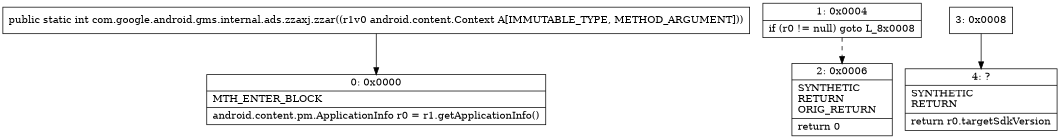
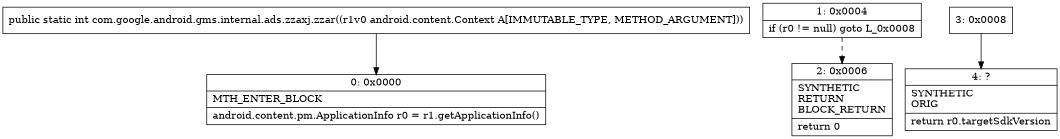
(842, 29) -> (842, 29)
(934, 104) -> (925, 104)
(837, 110) -> (842, 110)
